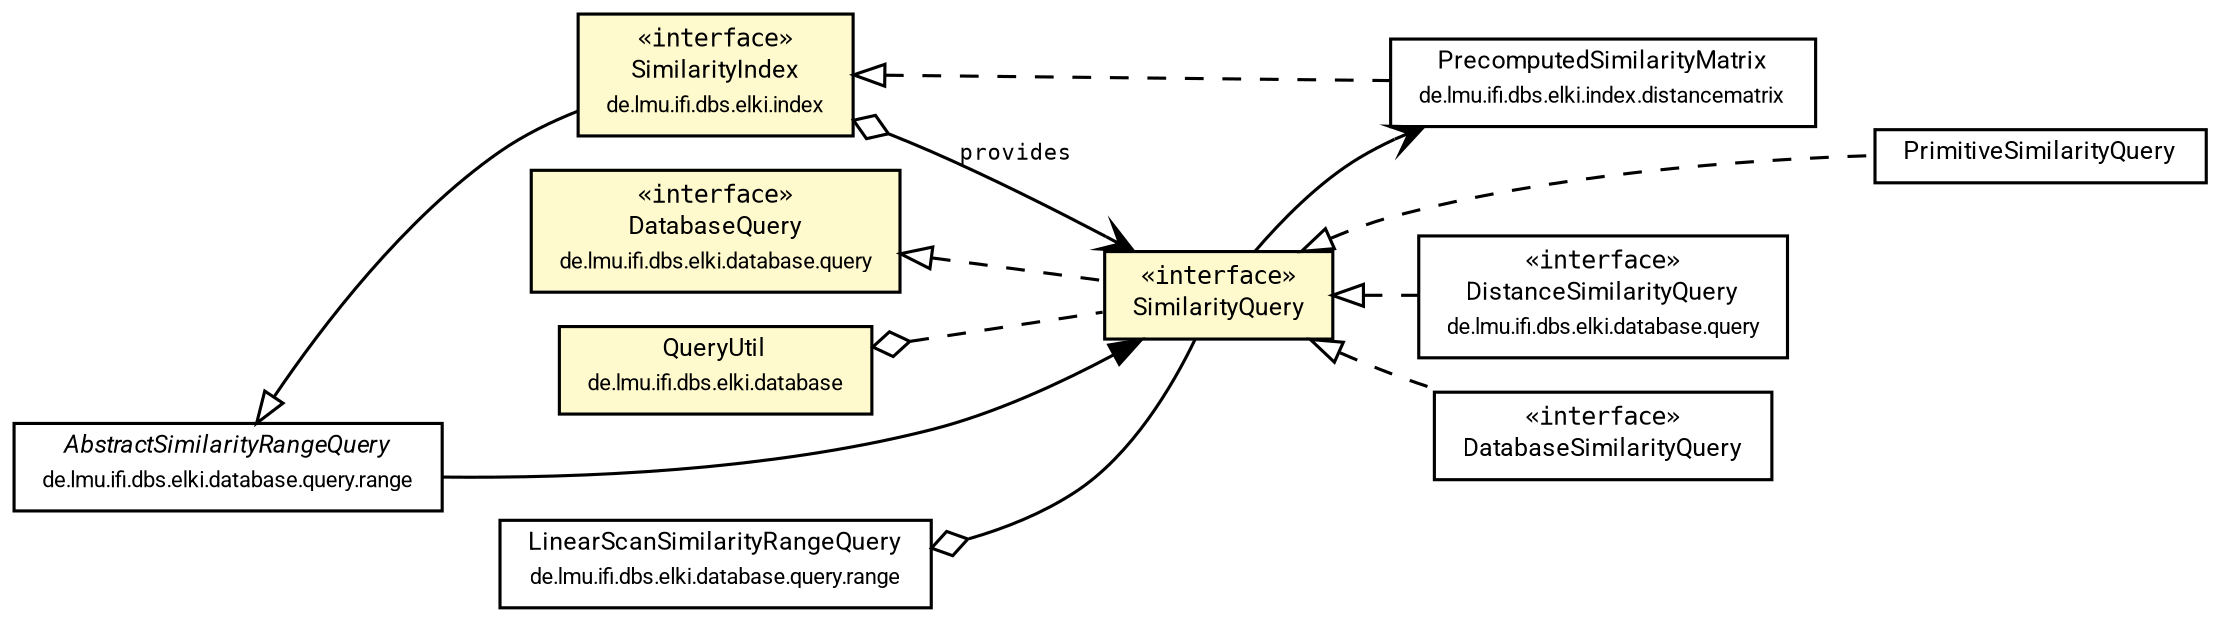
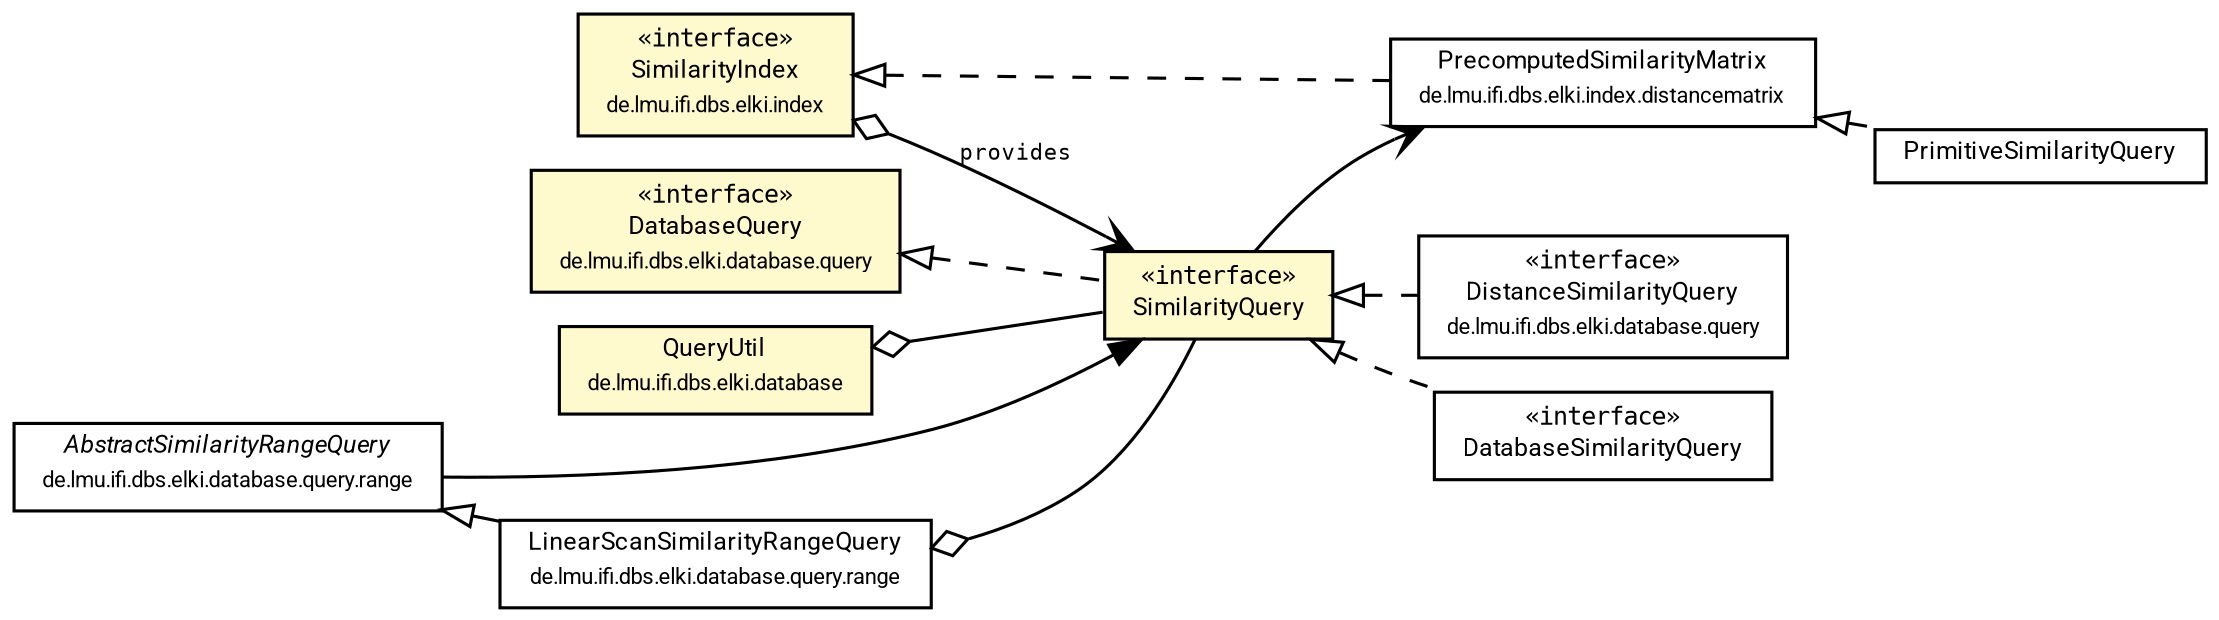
(1599, 177) -> (1863, 126)
(407, 232) -> (486, 519)
(1006, 327) -> (1006, 327)
